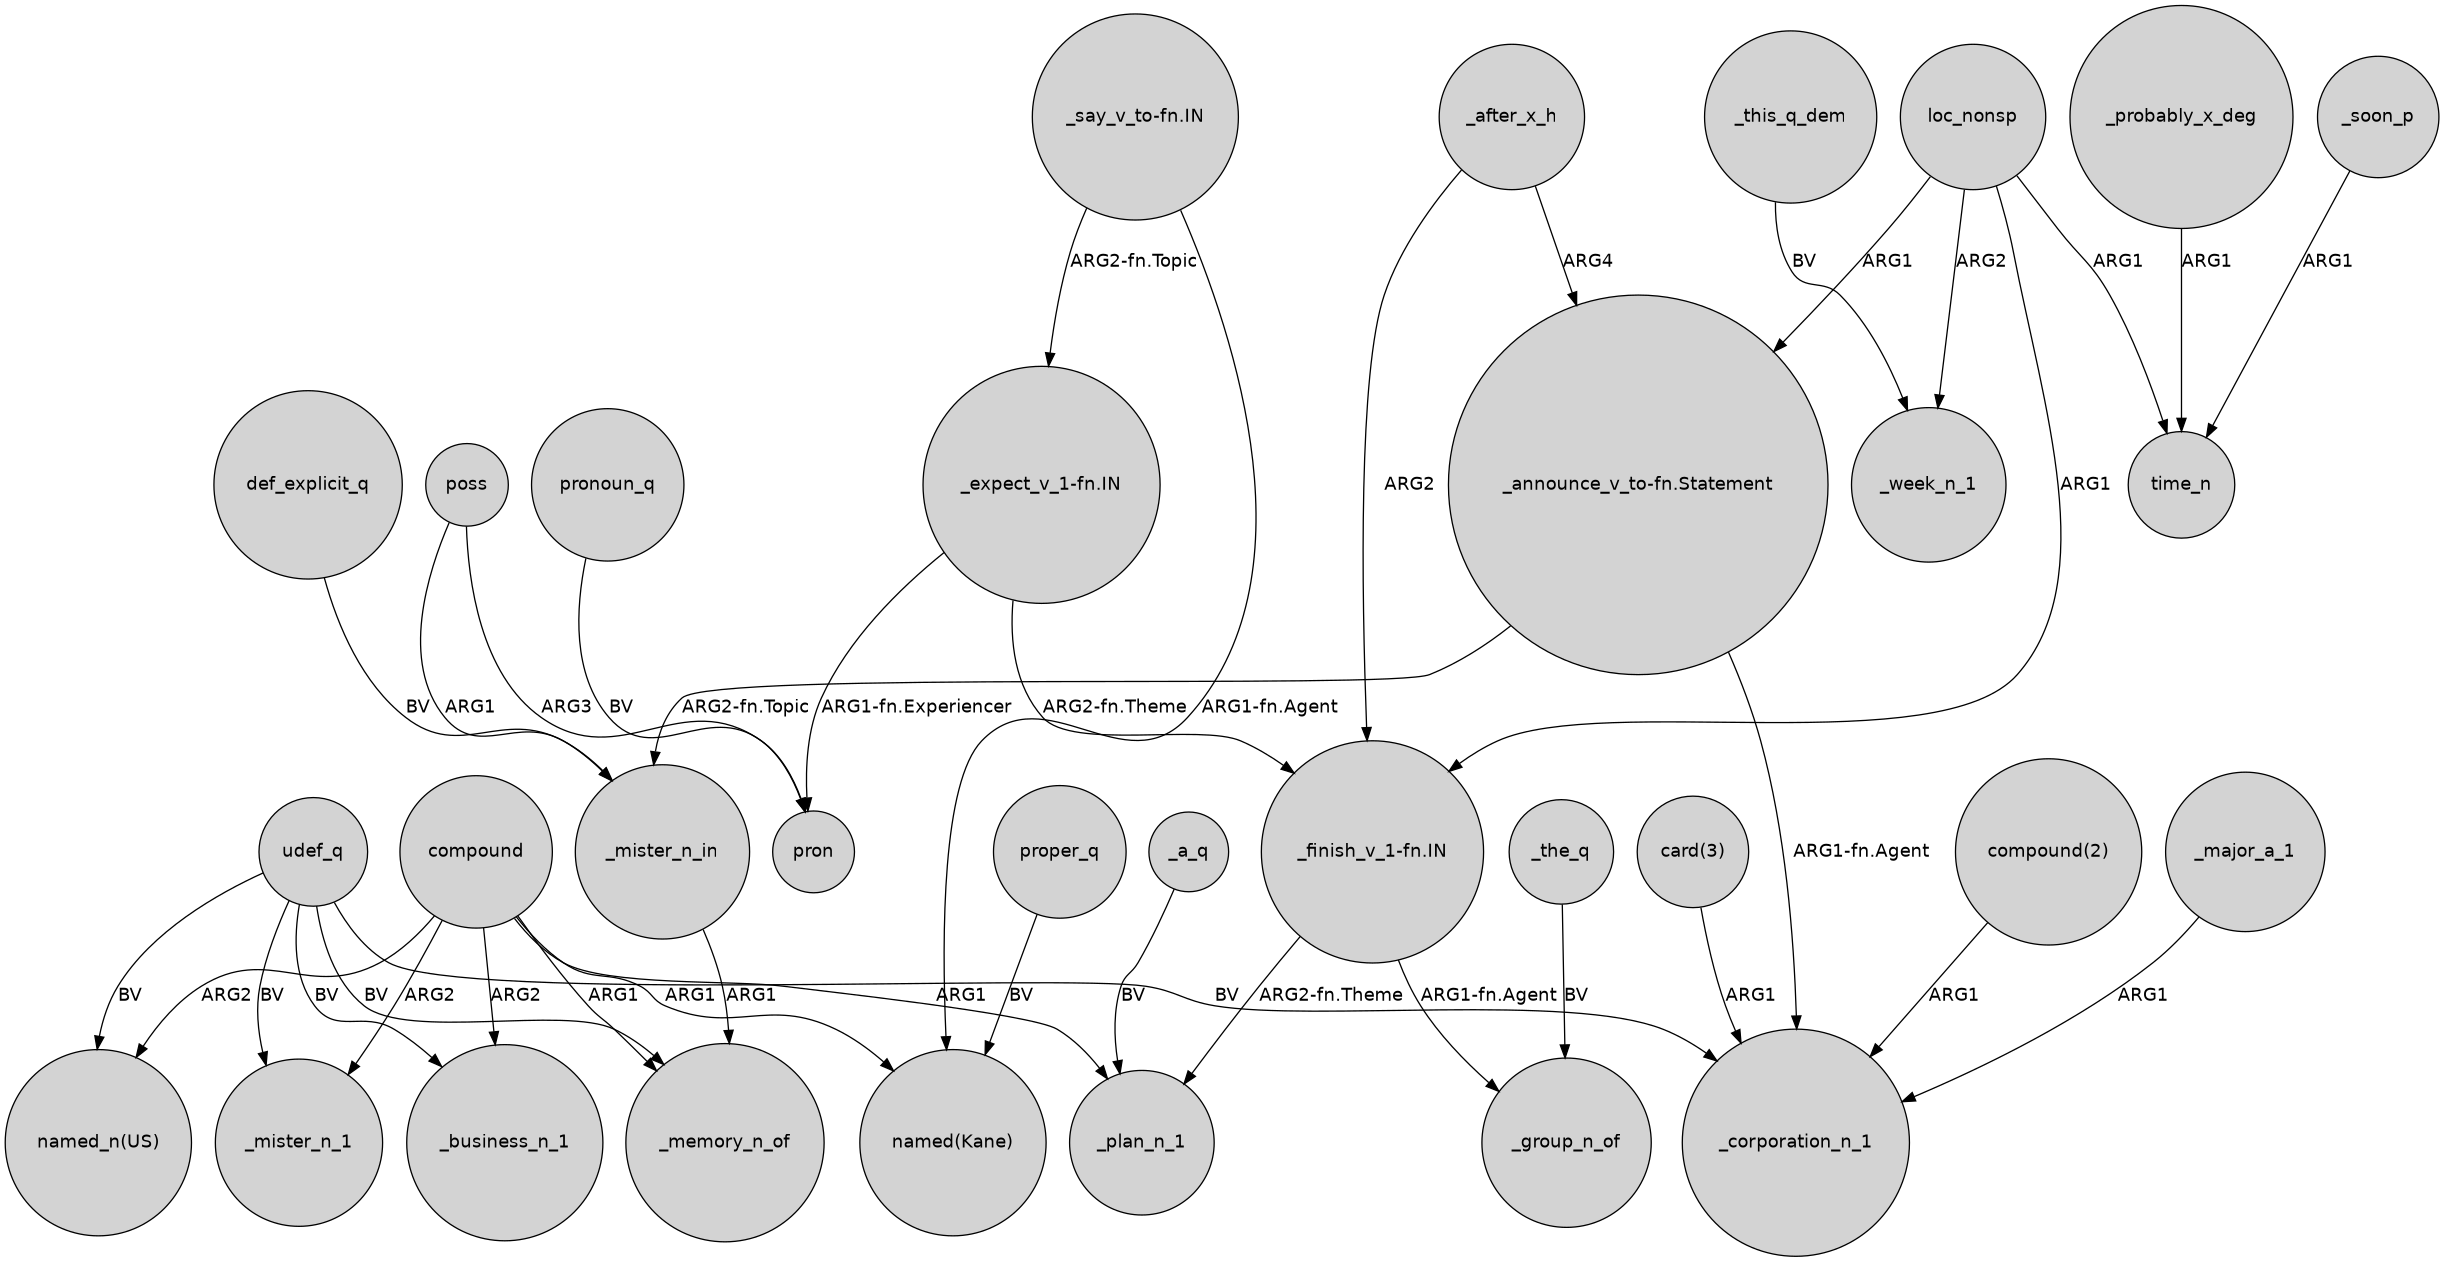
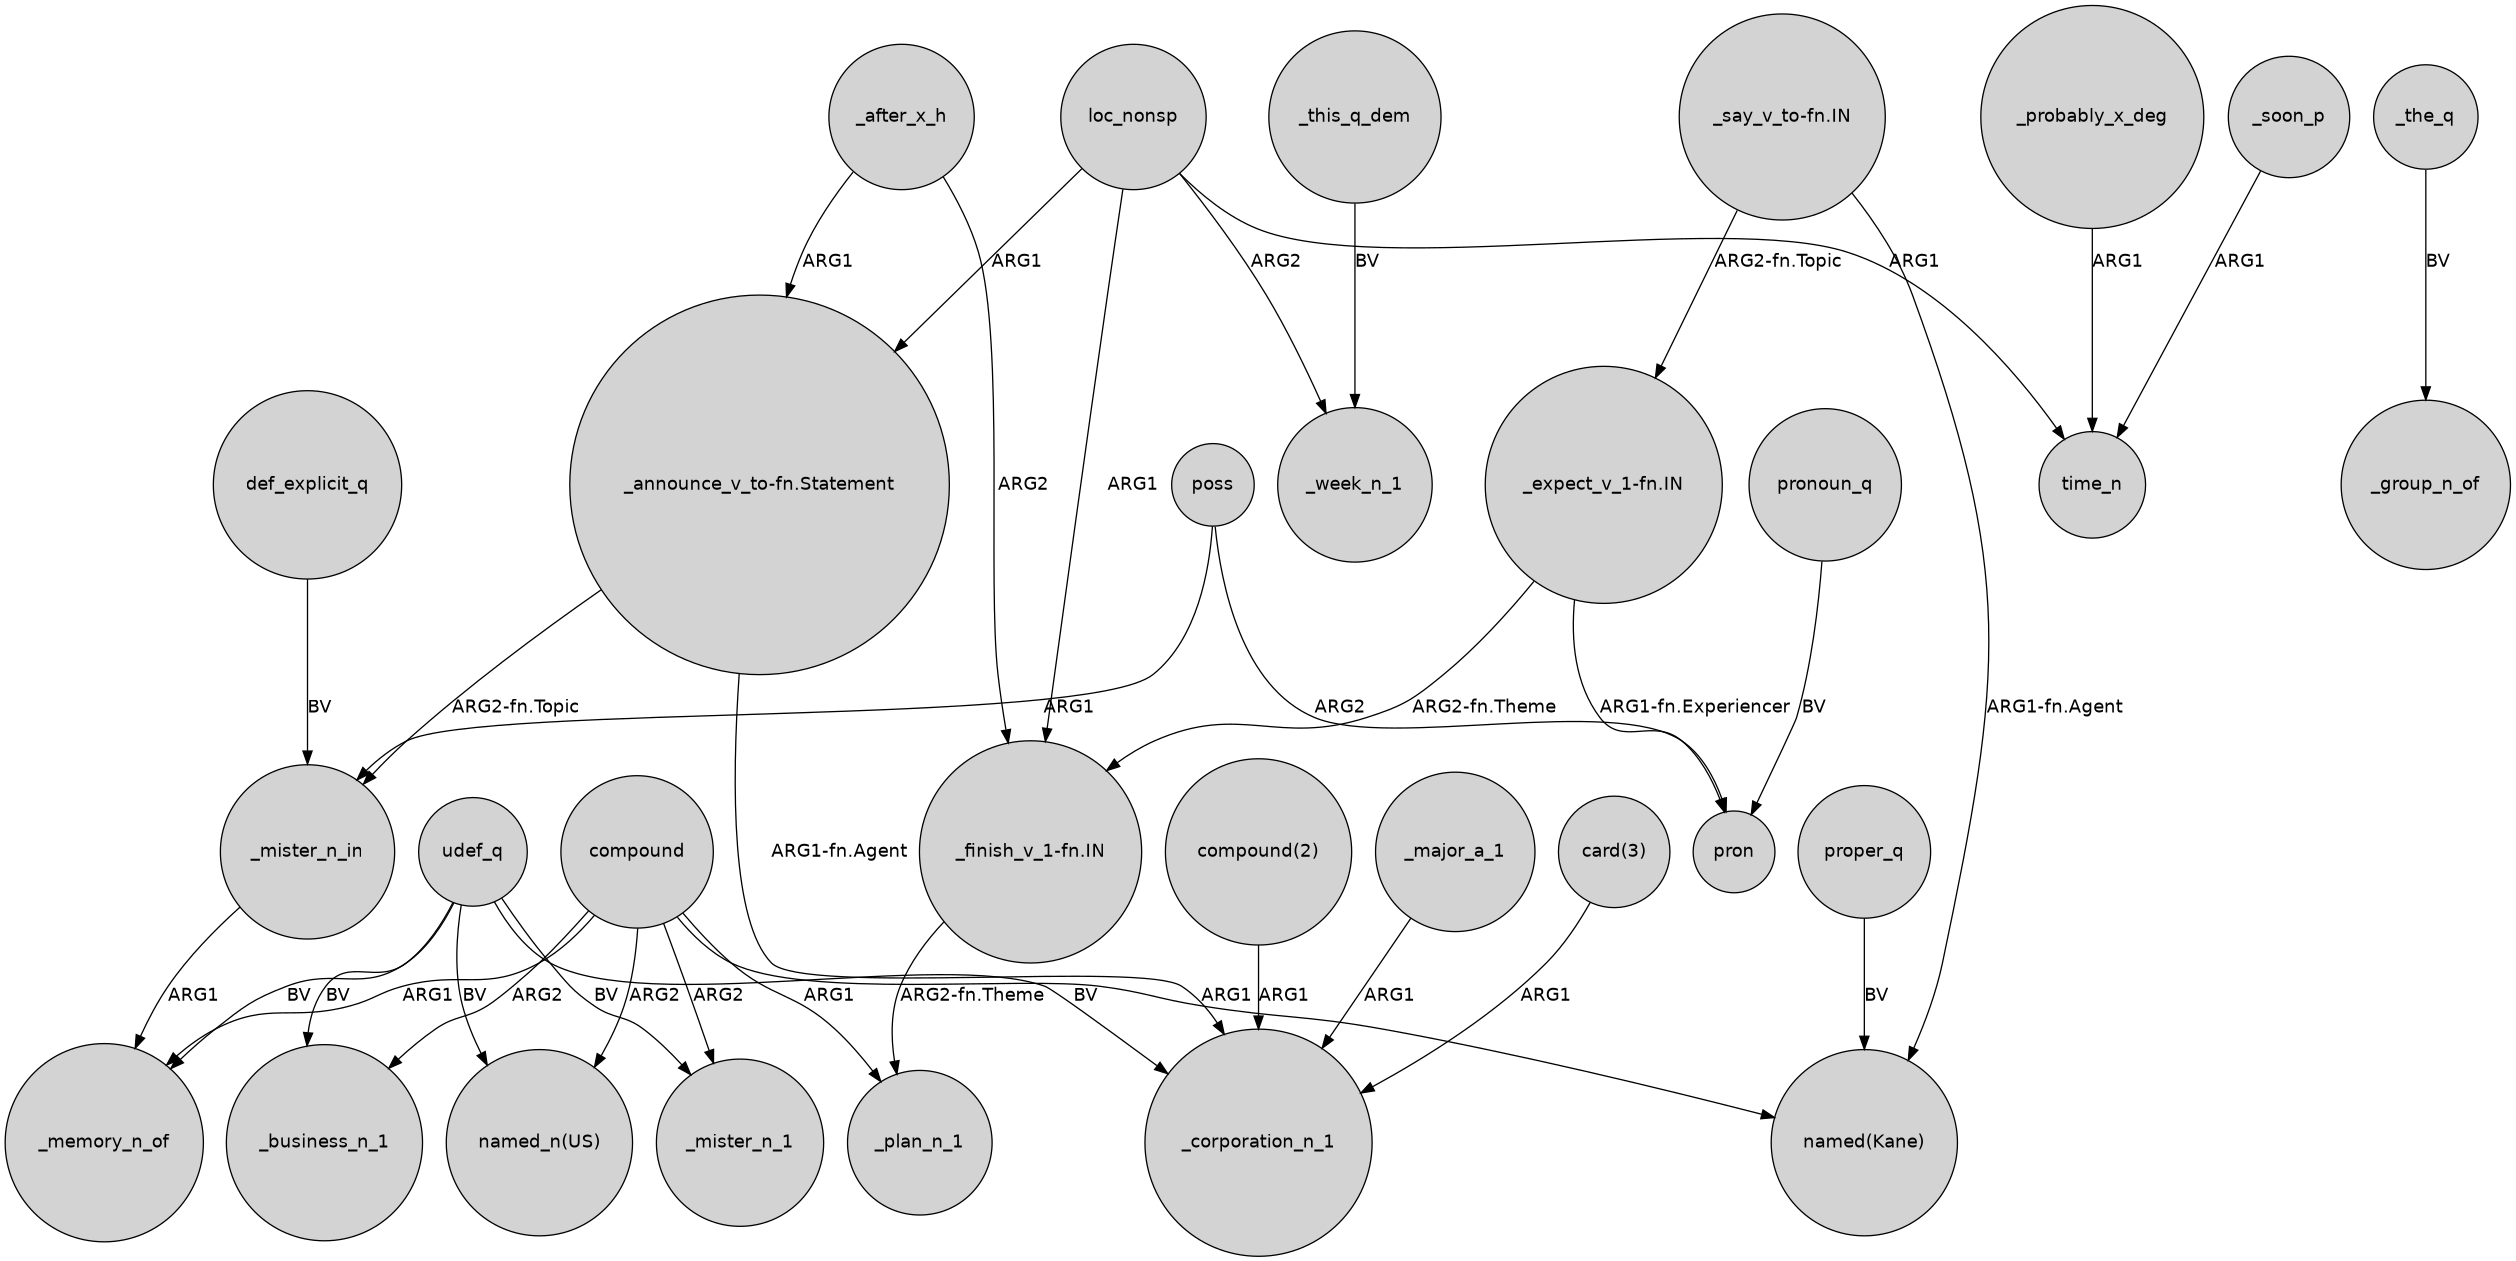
(1589, 262) -> (829, 262)
(567, 708) -> (1341, 708)
(1189, 852) -> none
(1436, 1027) -> none
